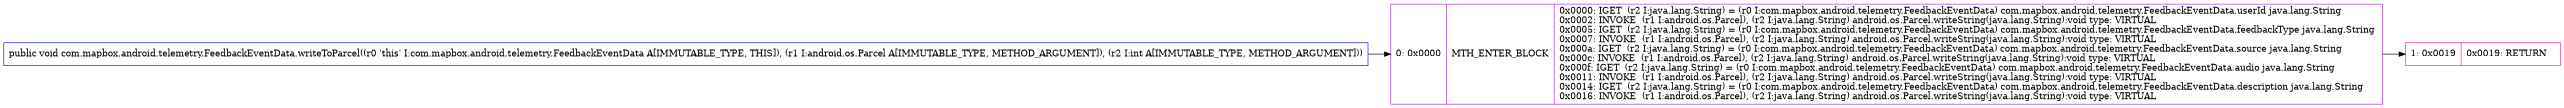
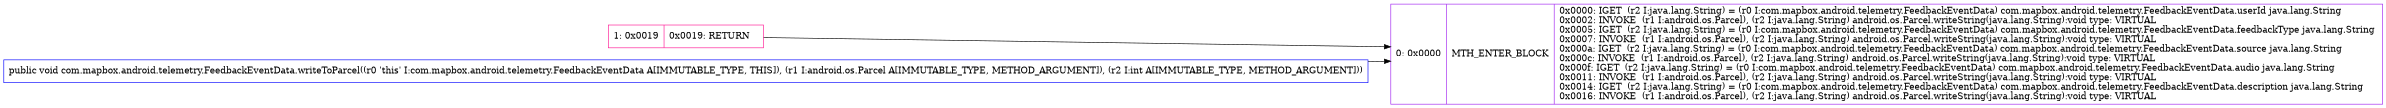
(2391, 54) -> (1074, 42)
